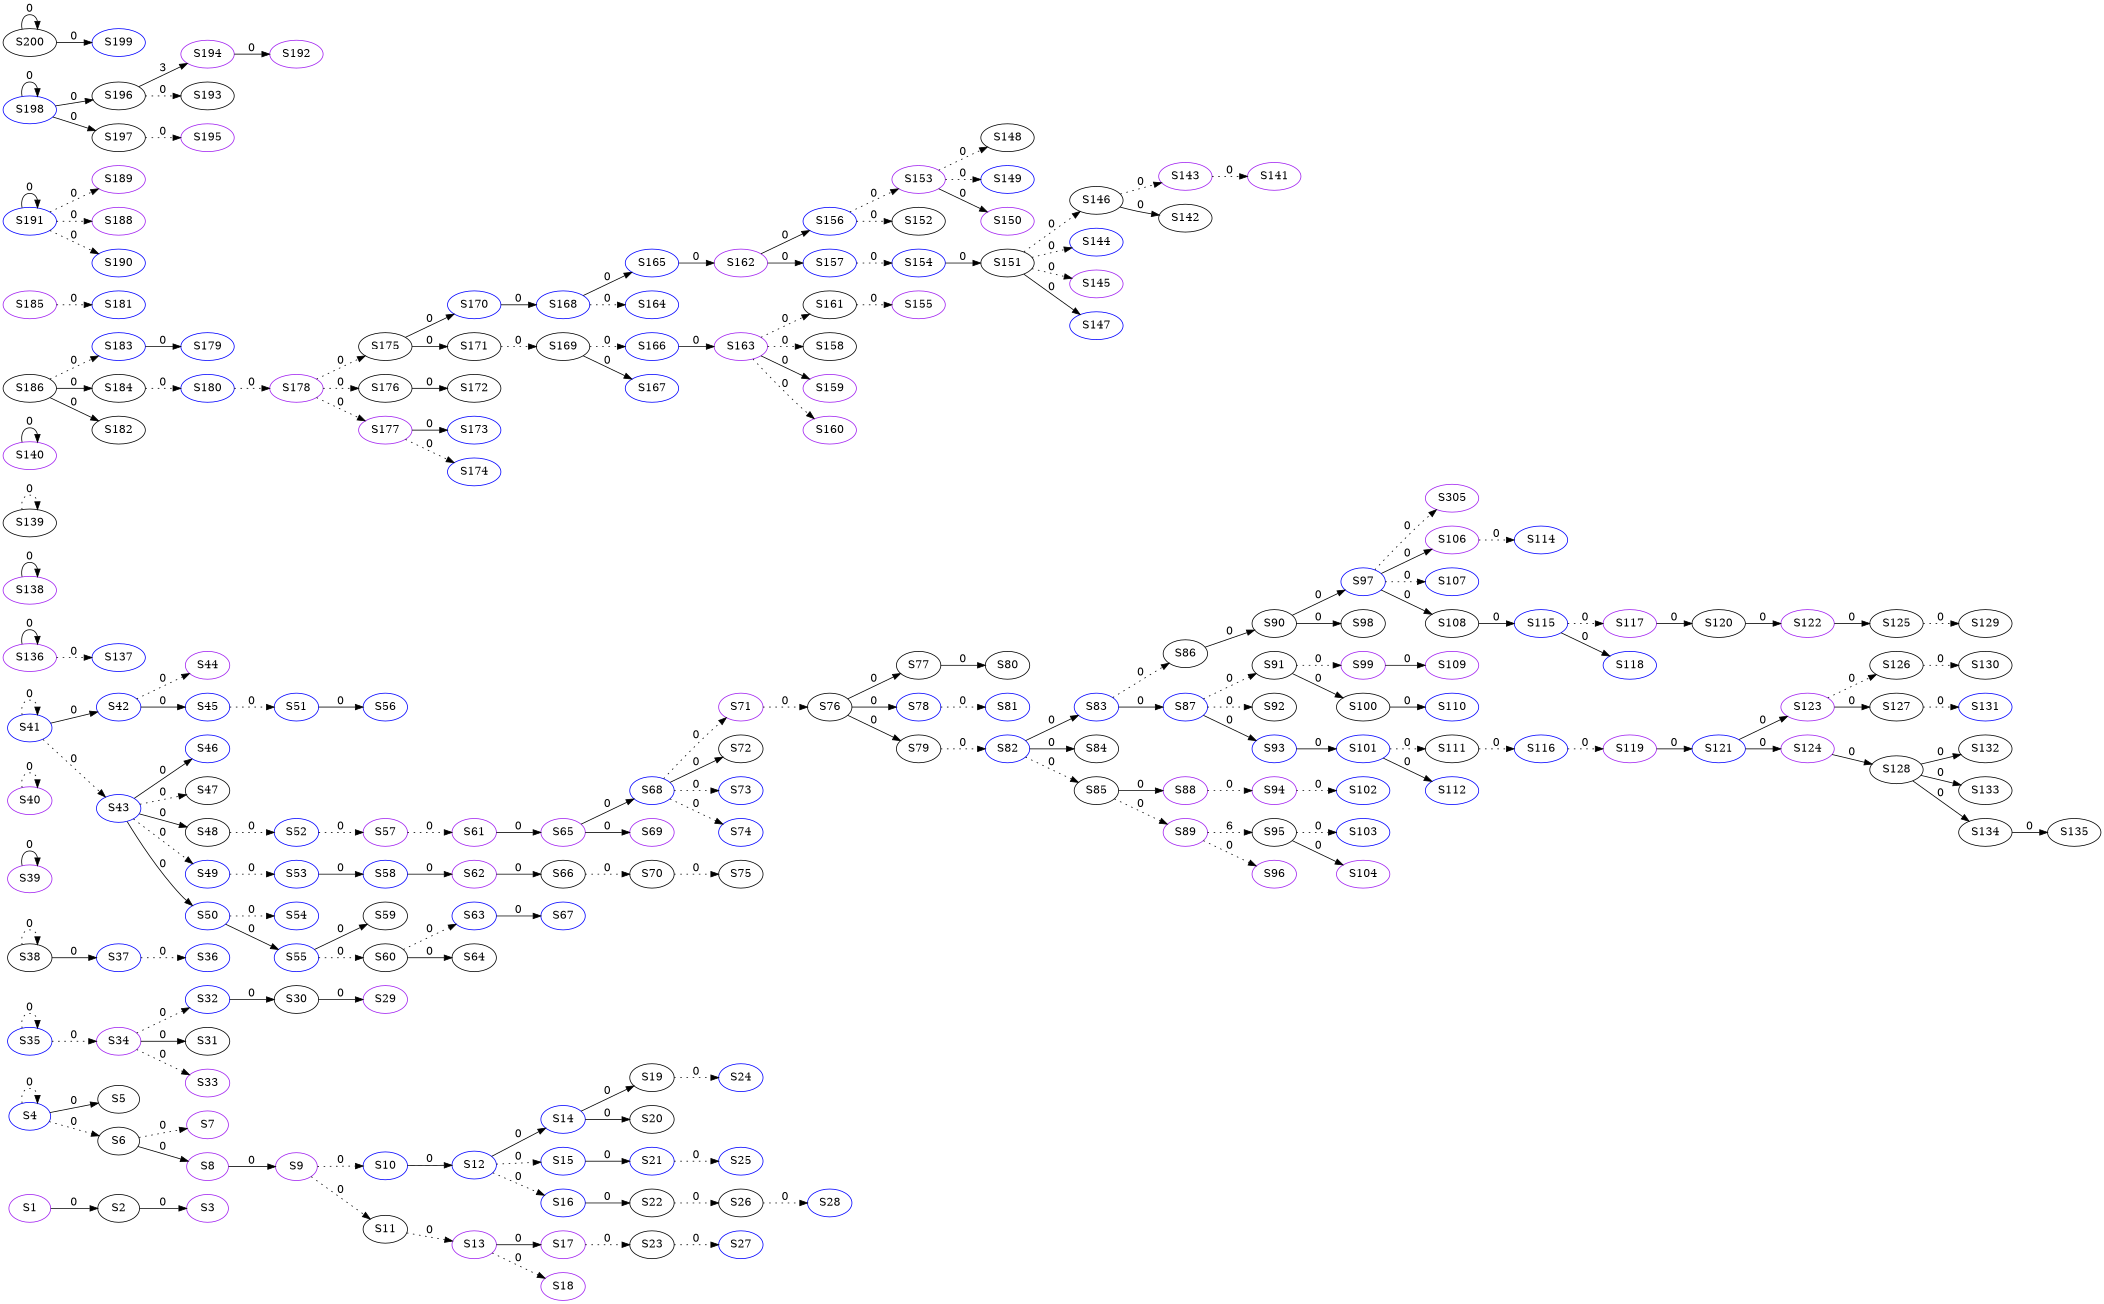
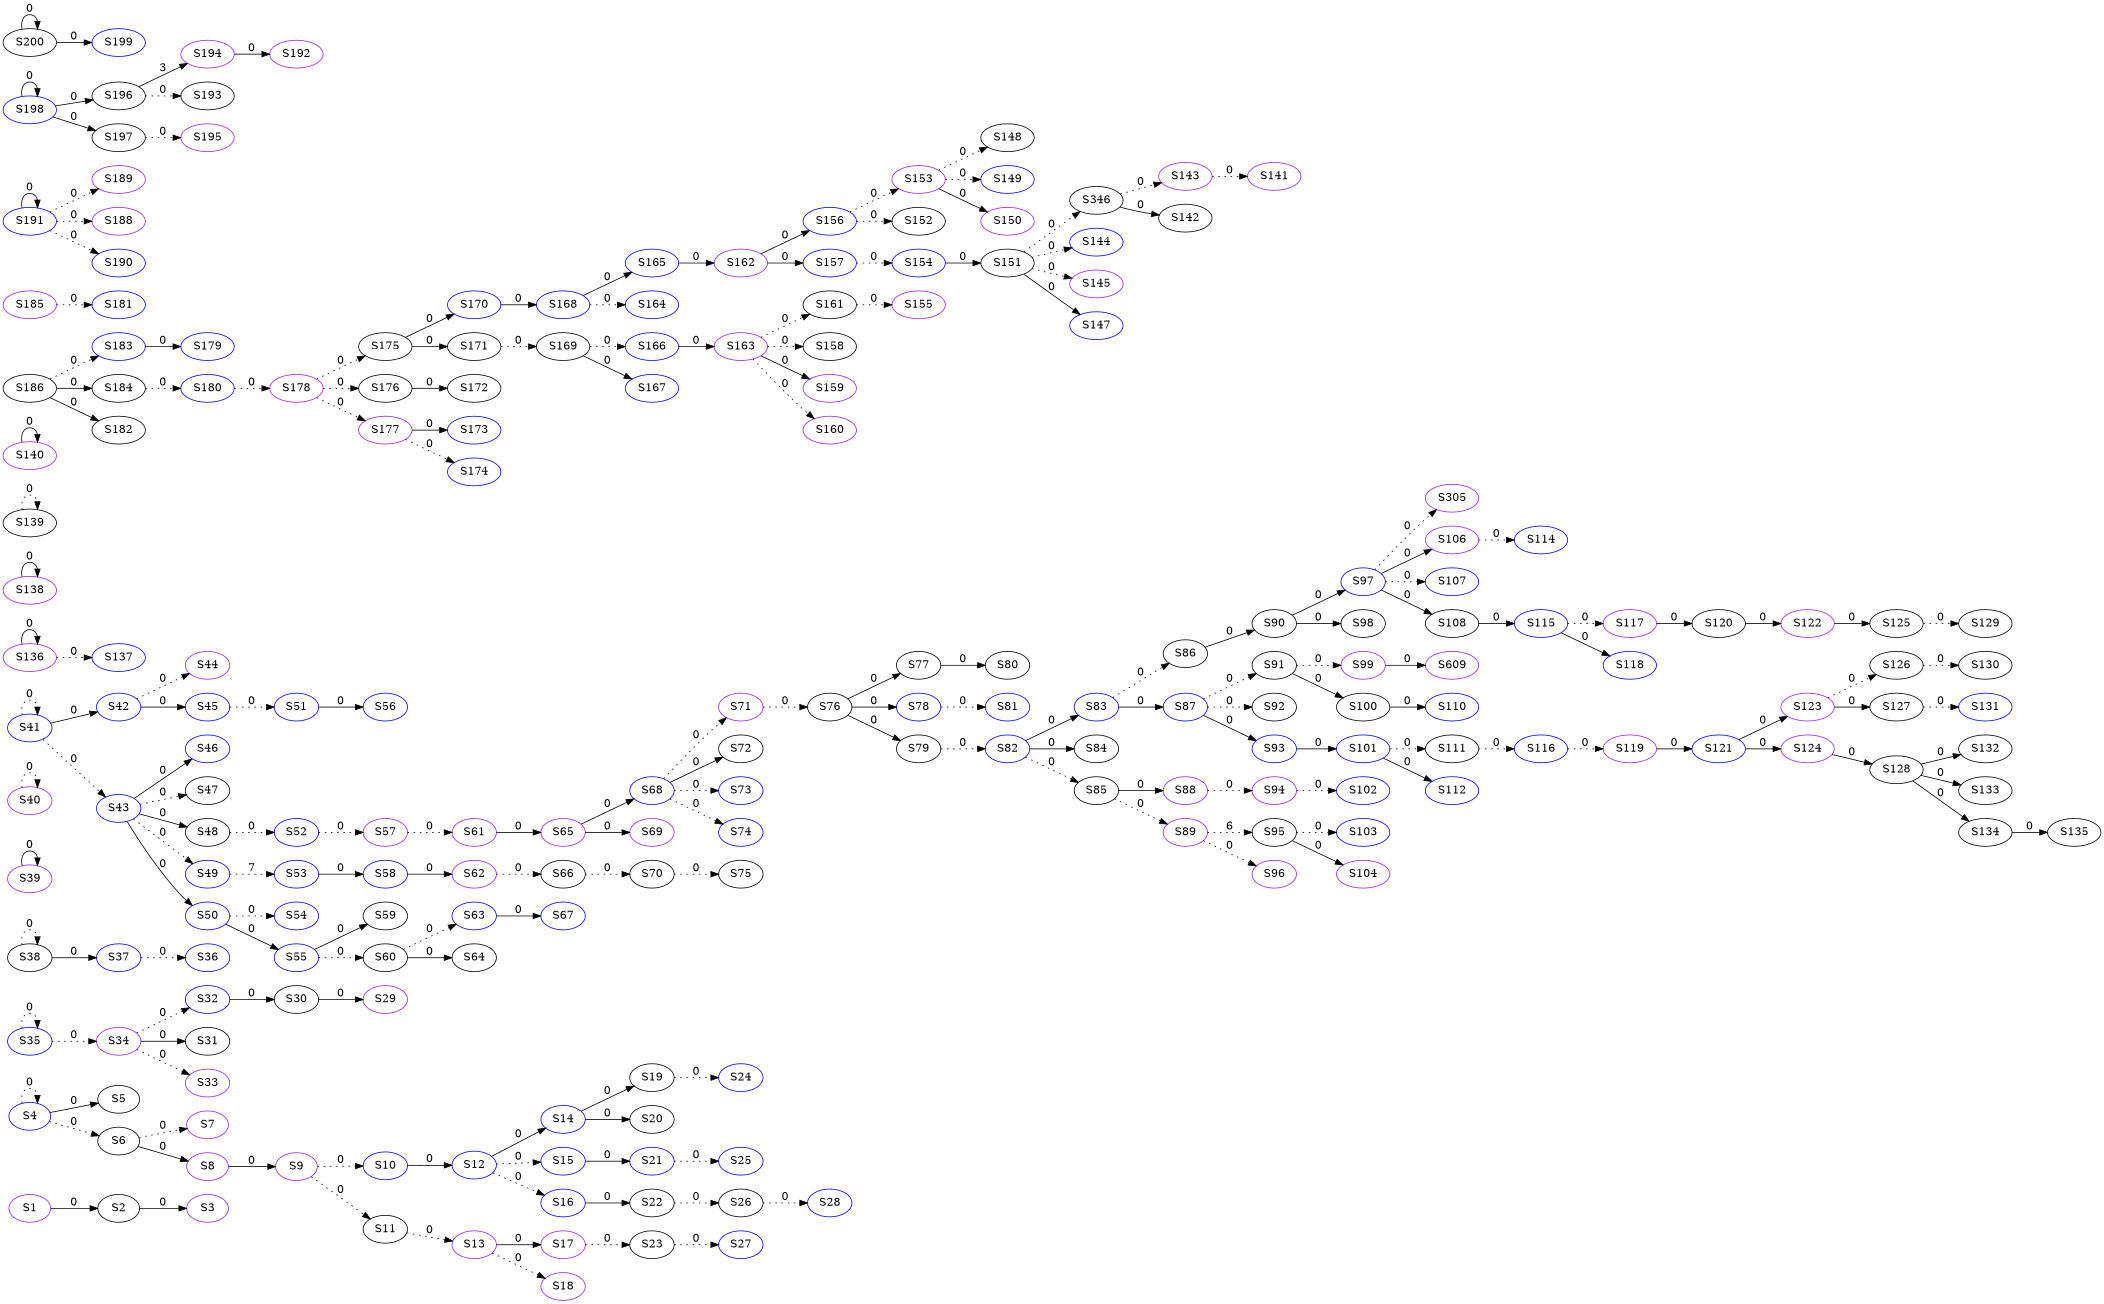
(1096, 200) -> (1096, 200)
(1452, 665) -> (1452, 665)
(252, 868) -> (252, 868)
(515, 874) -> (515, 874)
